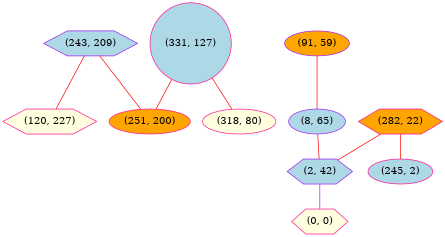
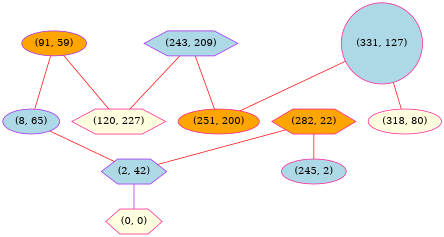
none -> (86, 82)
